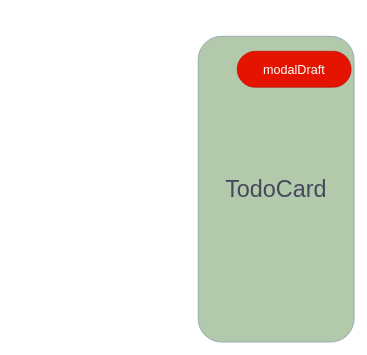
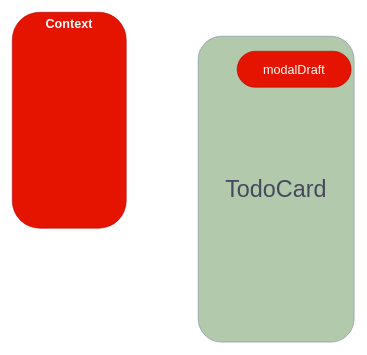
none -> (69, 120)
